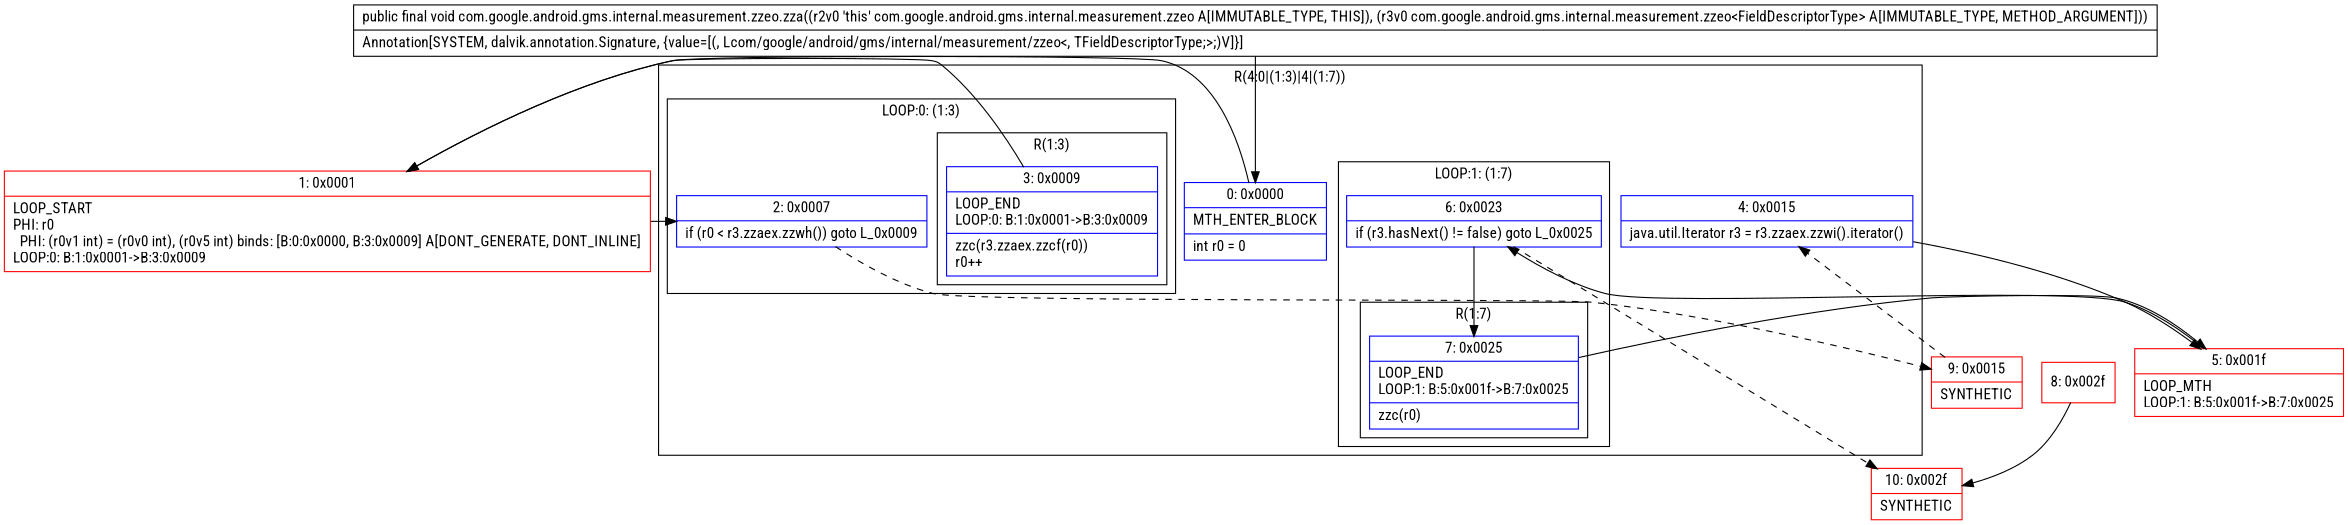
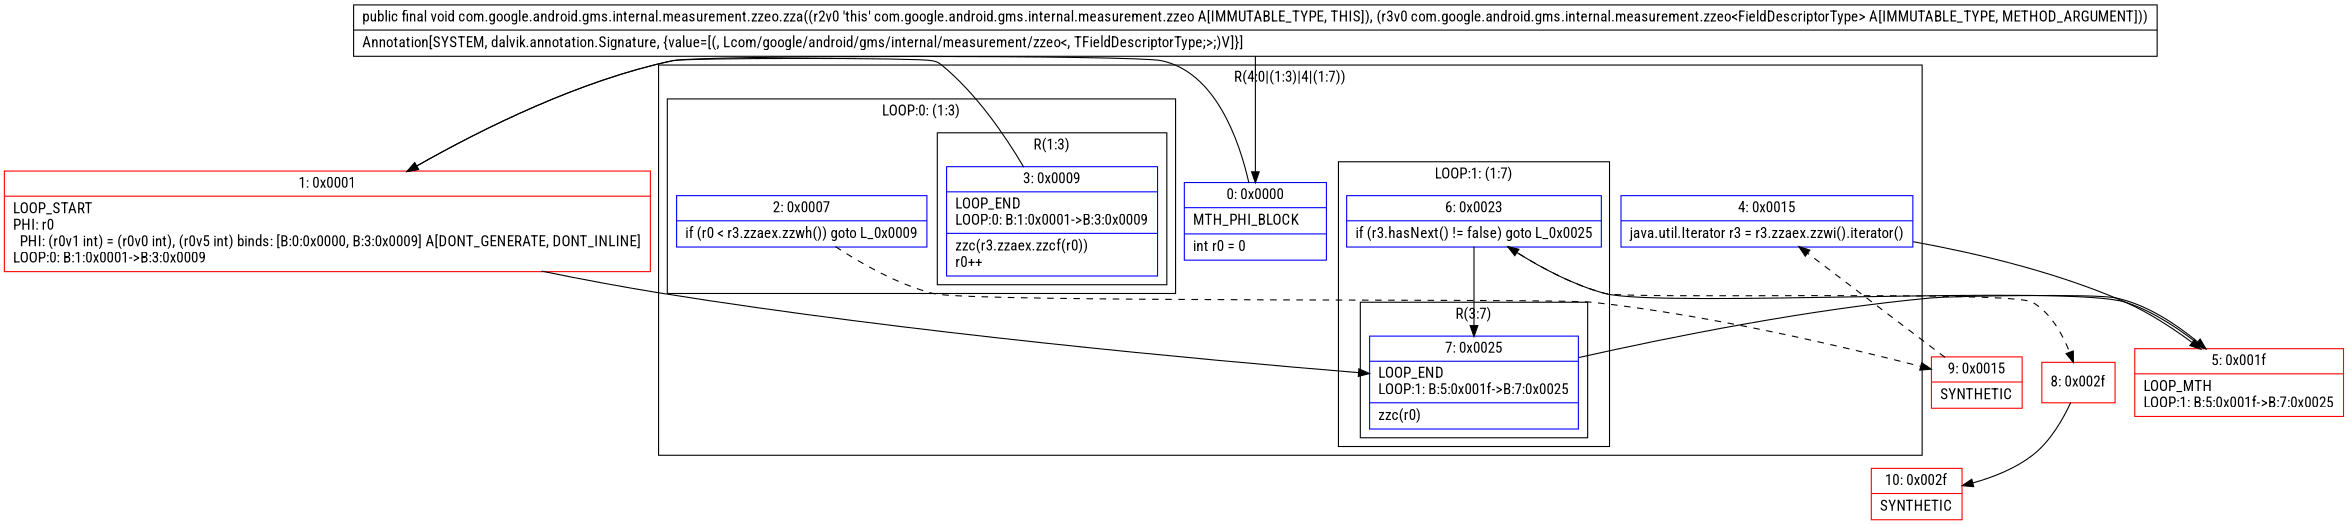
(1255, 220) -> (1246, 220)
(658, 221) -> (949, 332)
(1474, 315) -> (1474, 315)
(1691, 355) -> (1796, 296)
